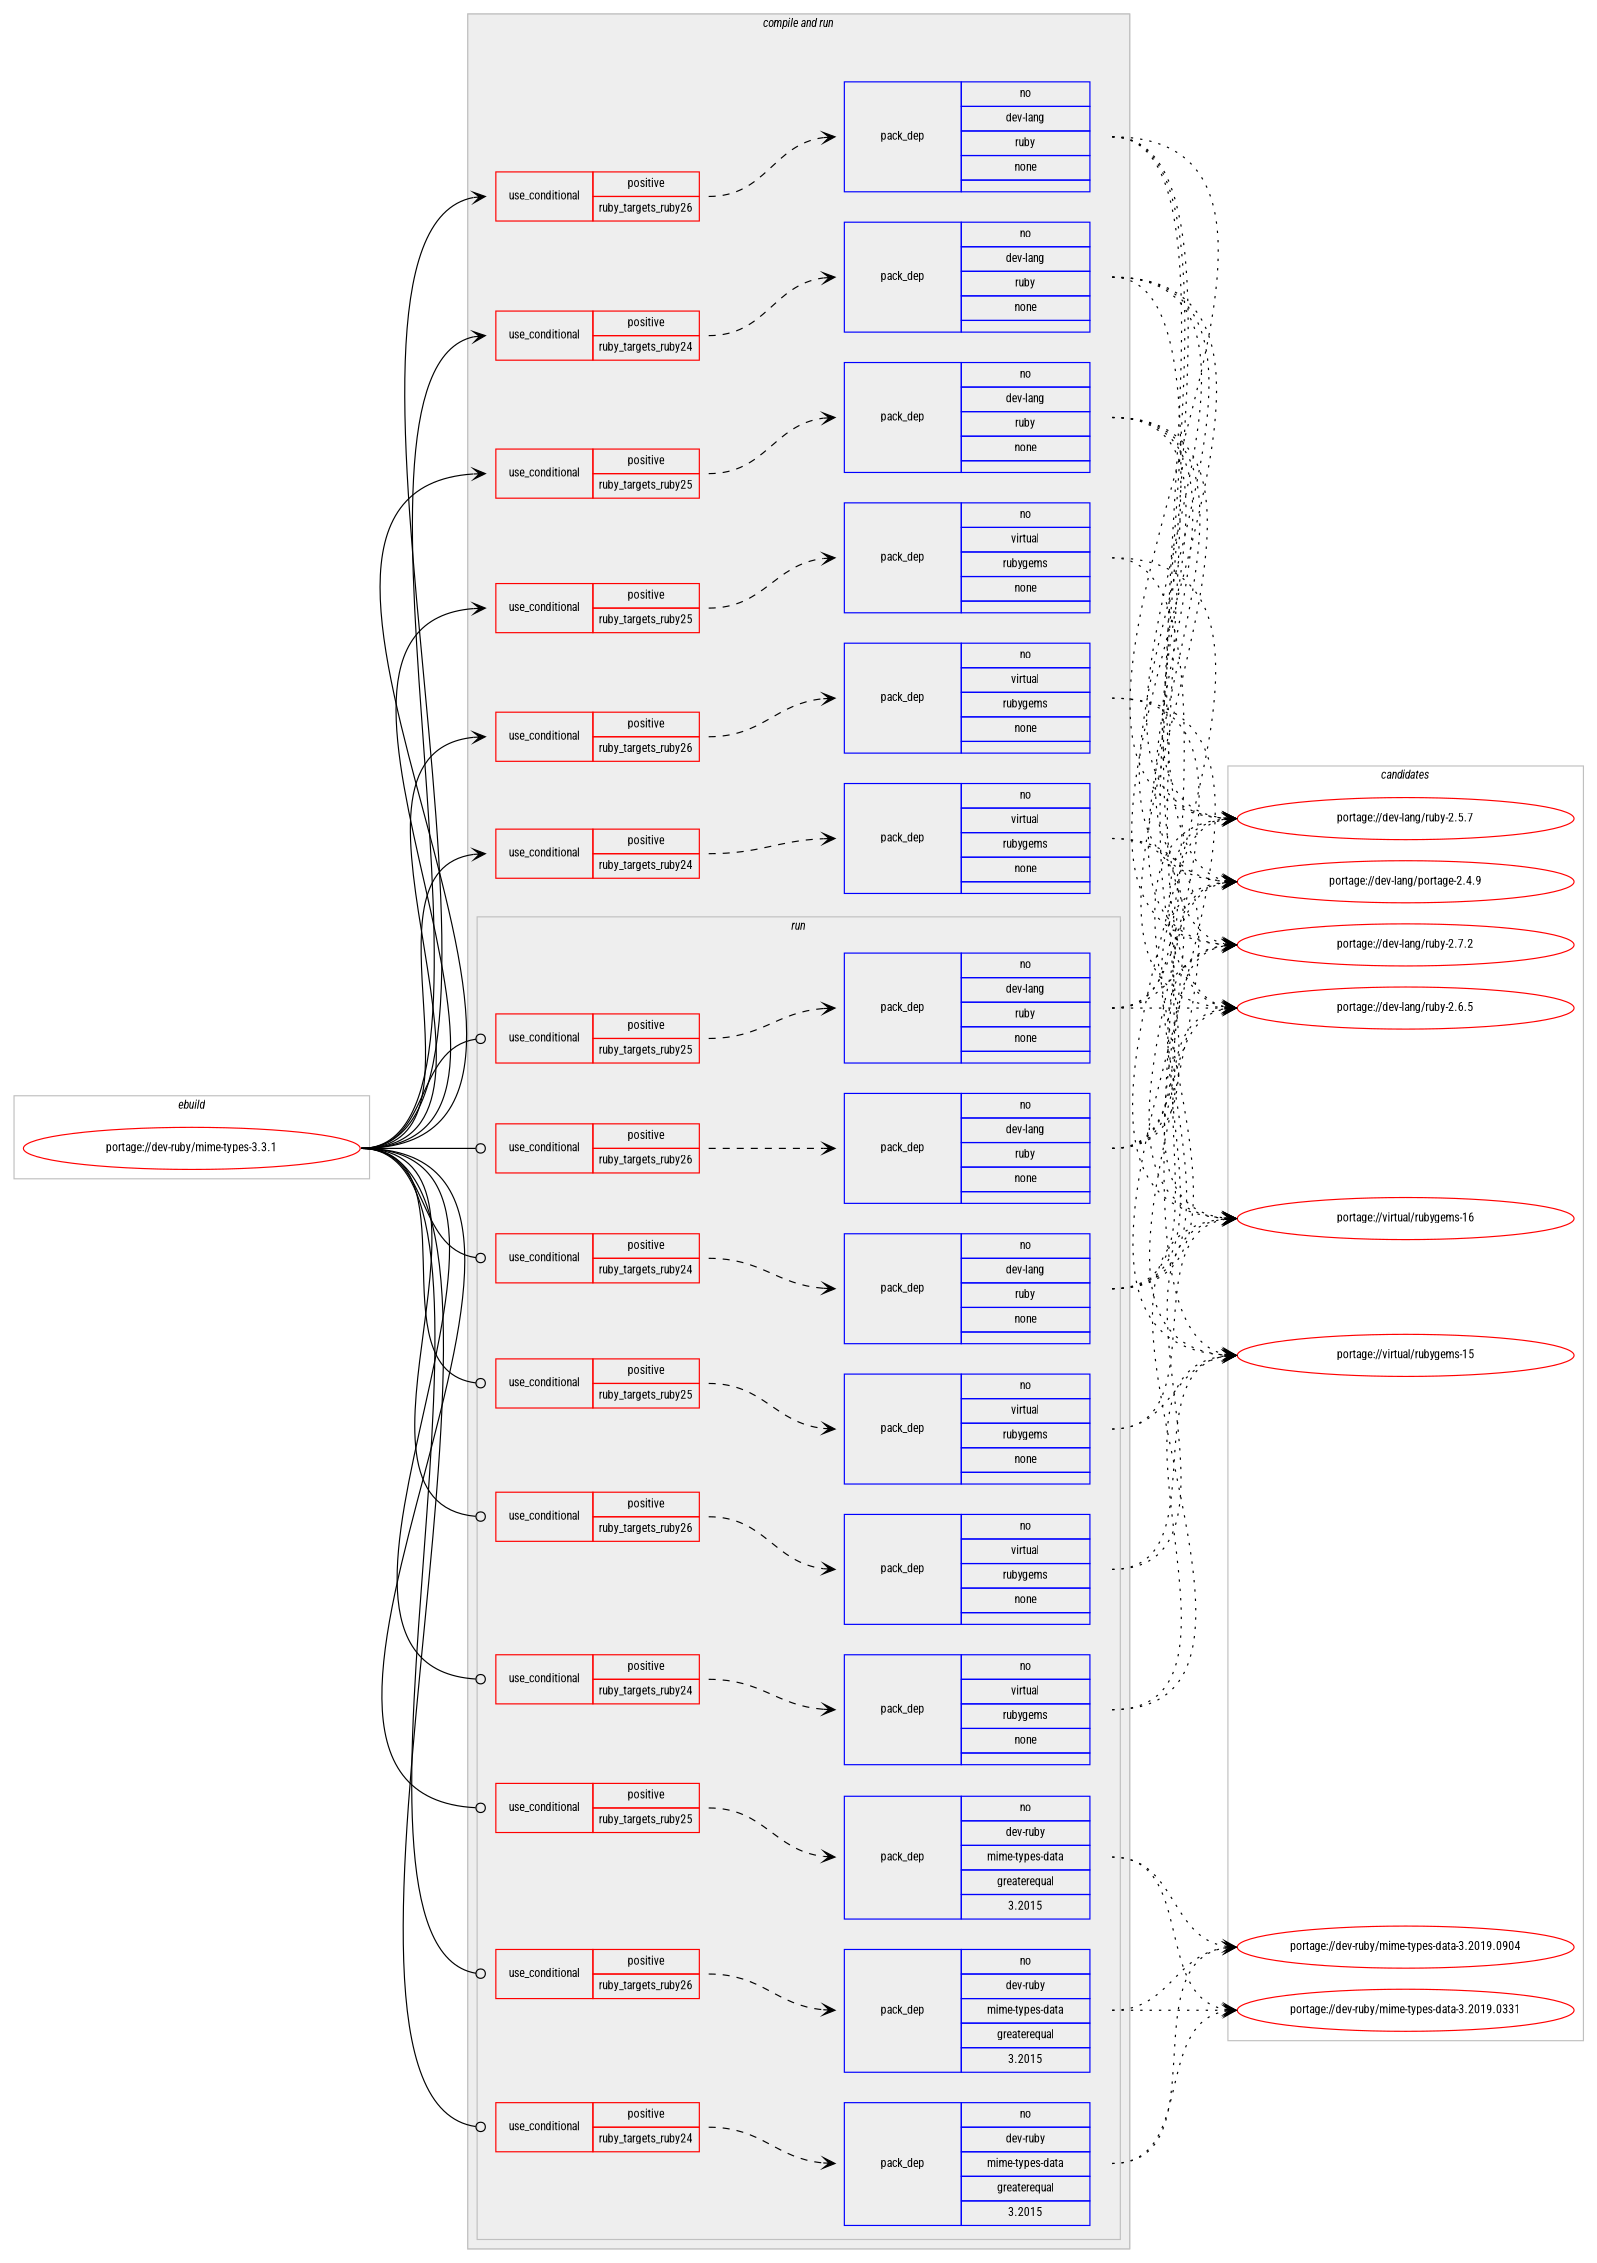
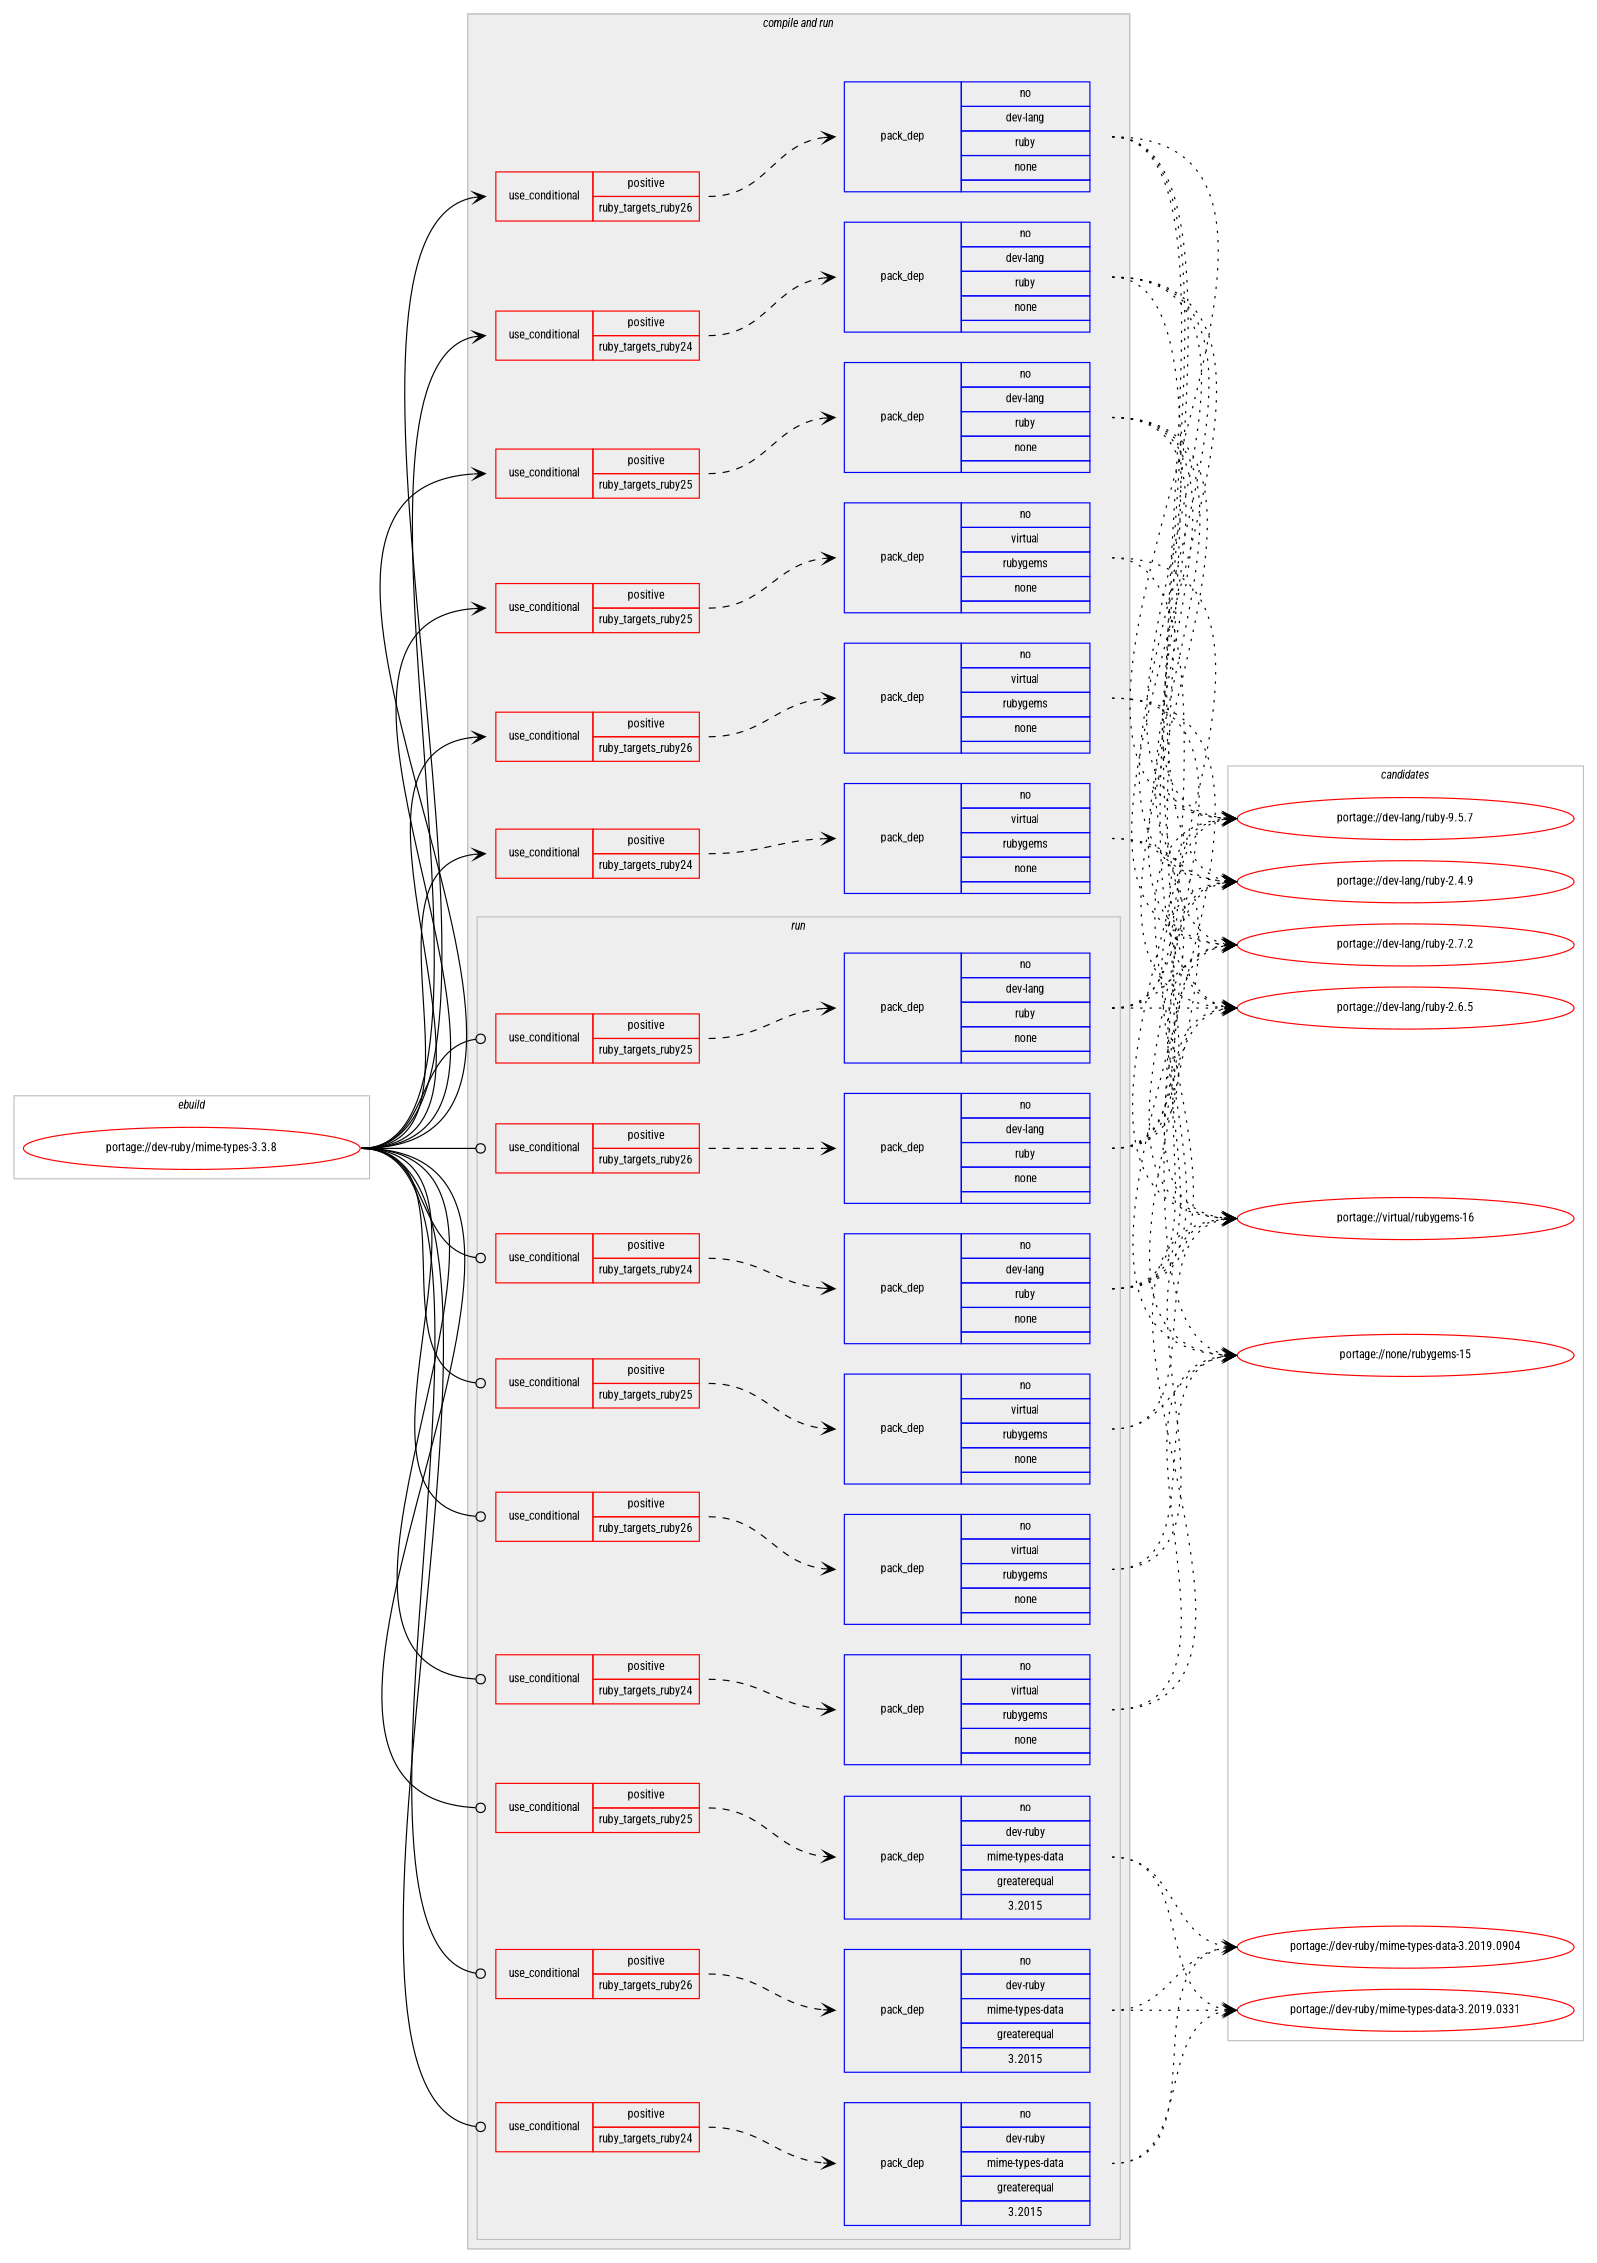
(1406, 819) -> (1406, 819)
(1406, 882) -> (1406, 882)
(192, 1148) -> (192, 1148)
(1406, 1355) -> (1406, 1355)
